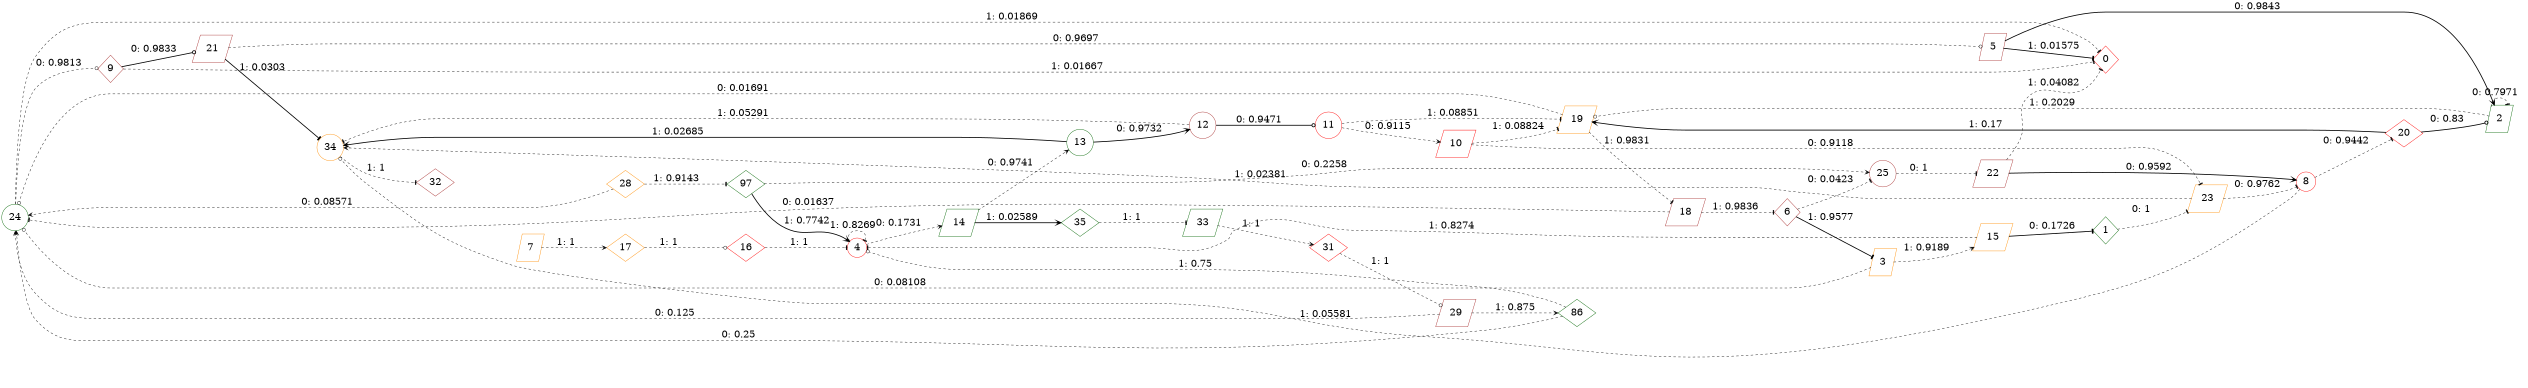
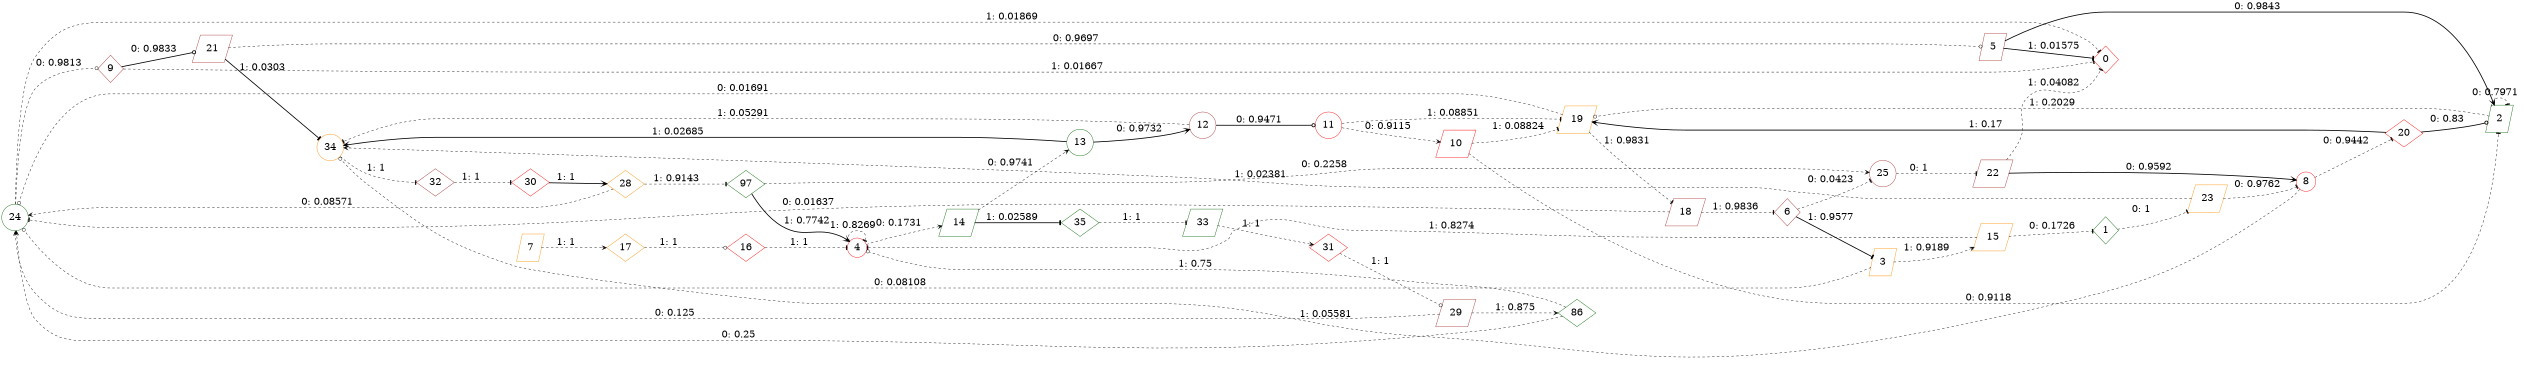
(1842, 149) -> (2024, 303)
none -> (530, 182)
(1017, 223) -> (1017, 223)
(2050, 234) -> (2050, 234)
